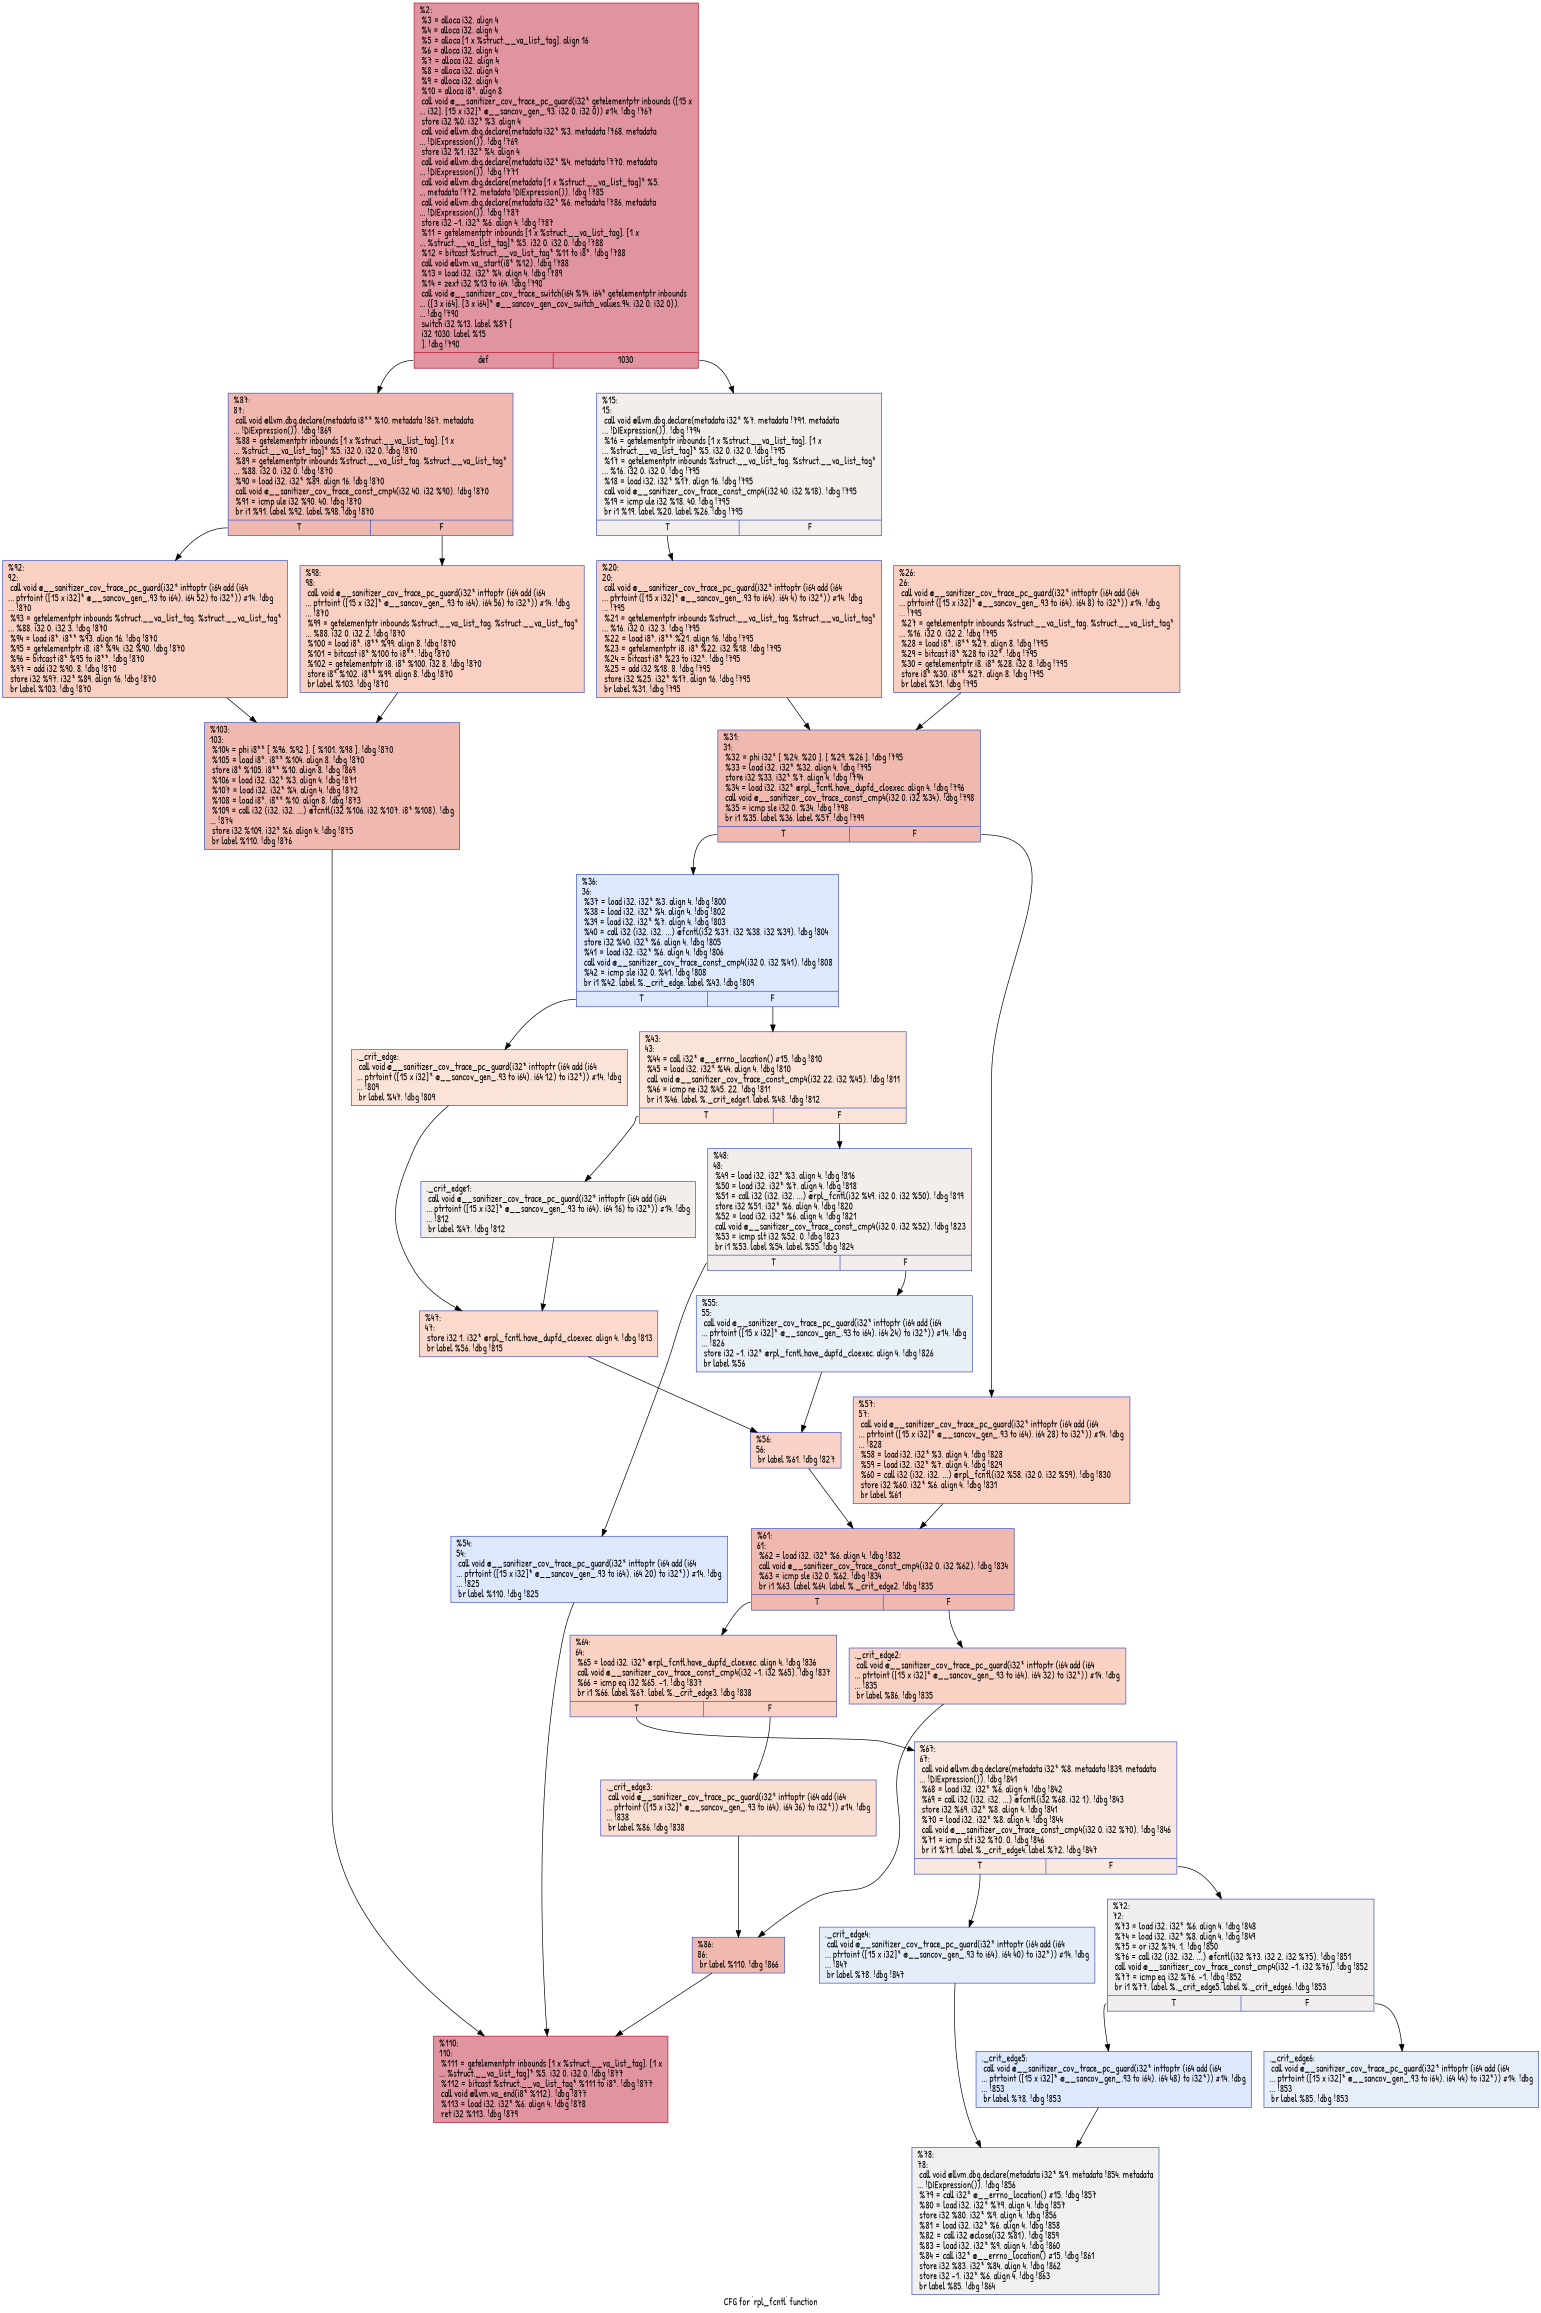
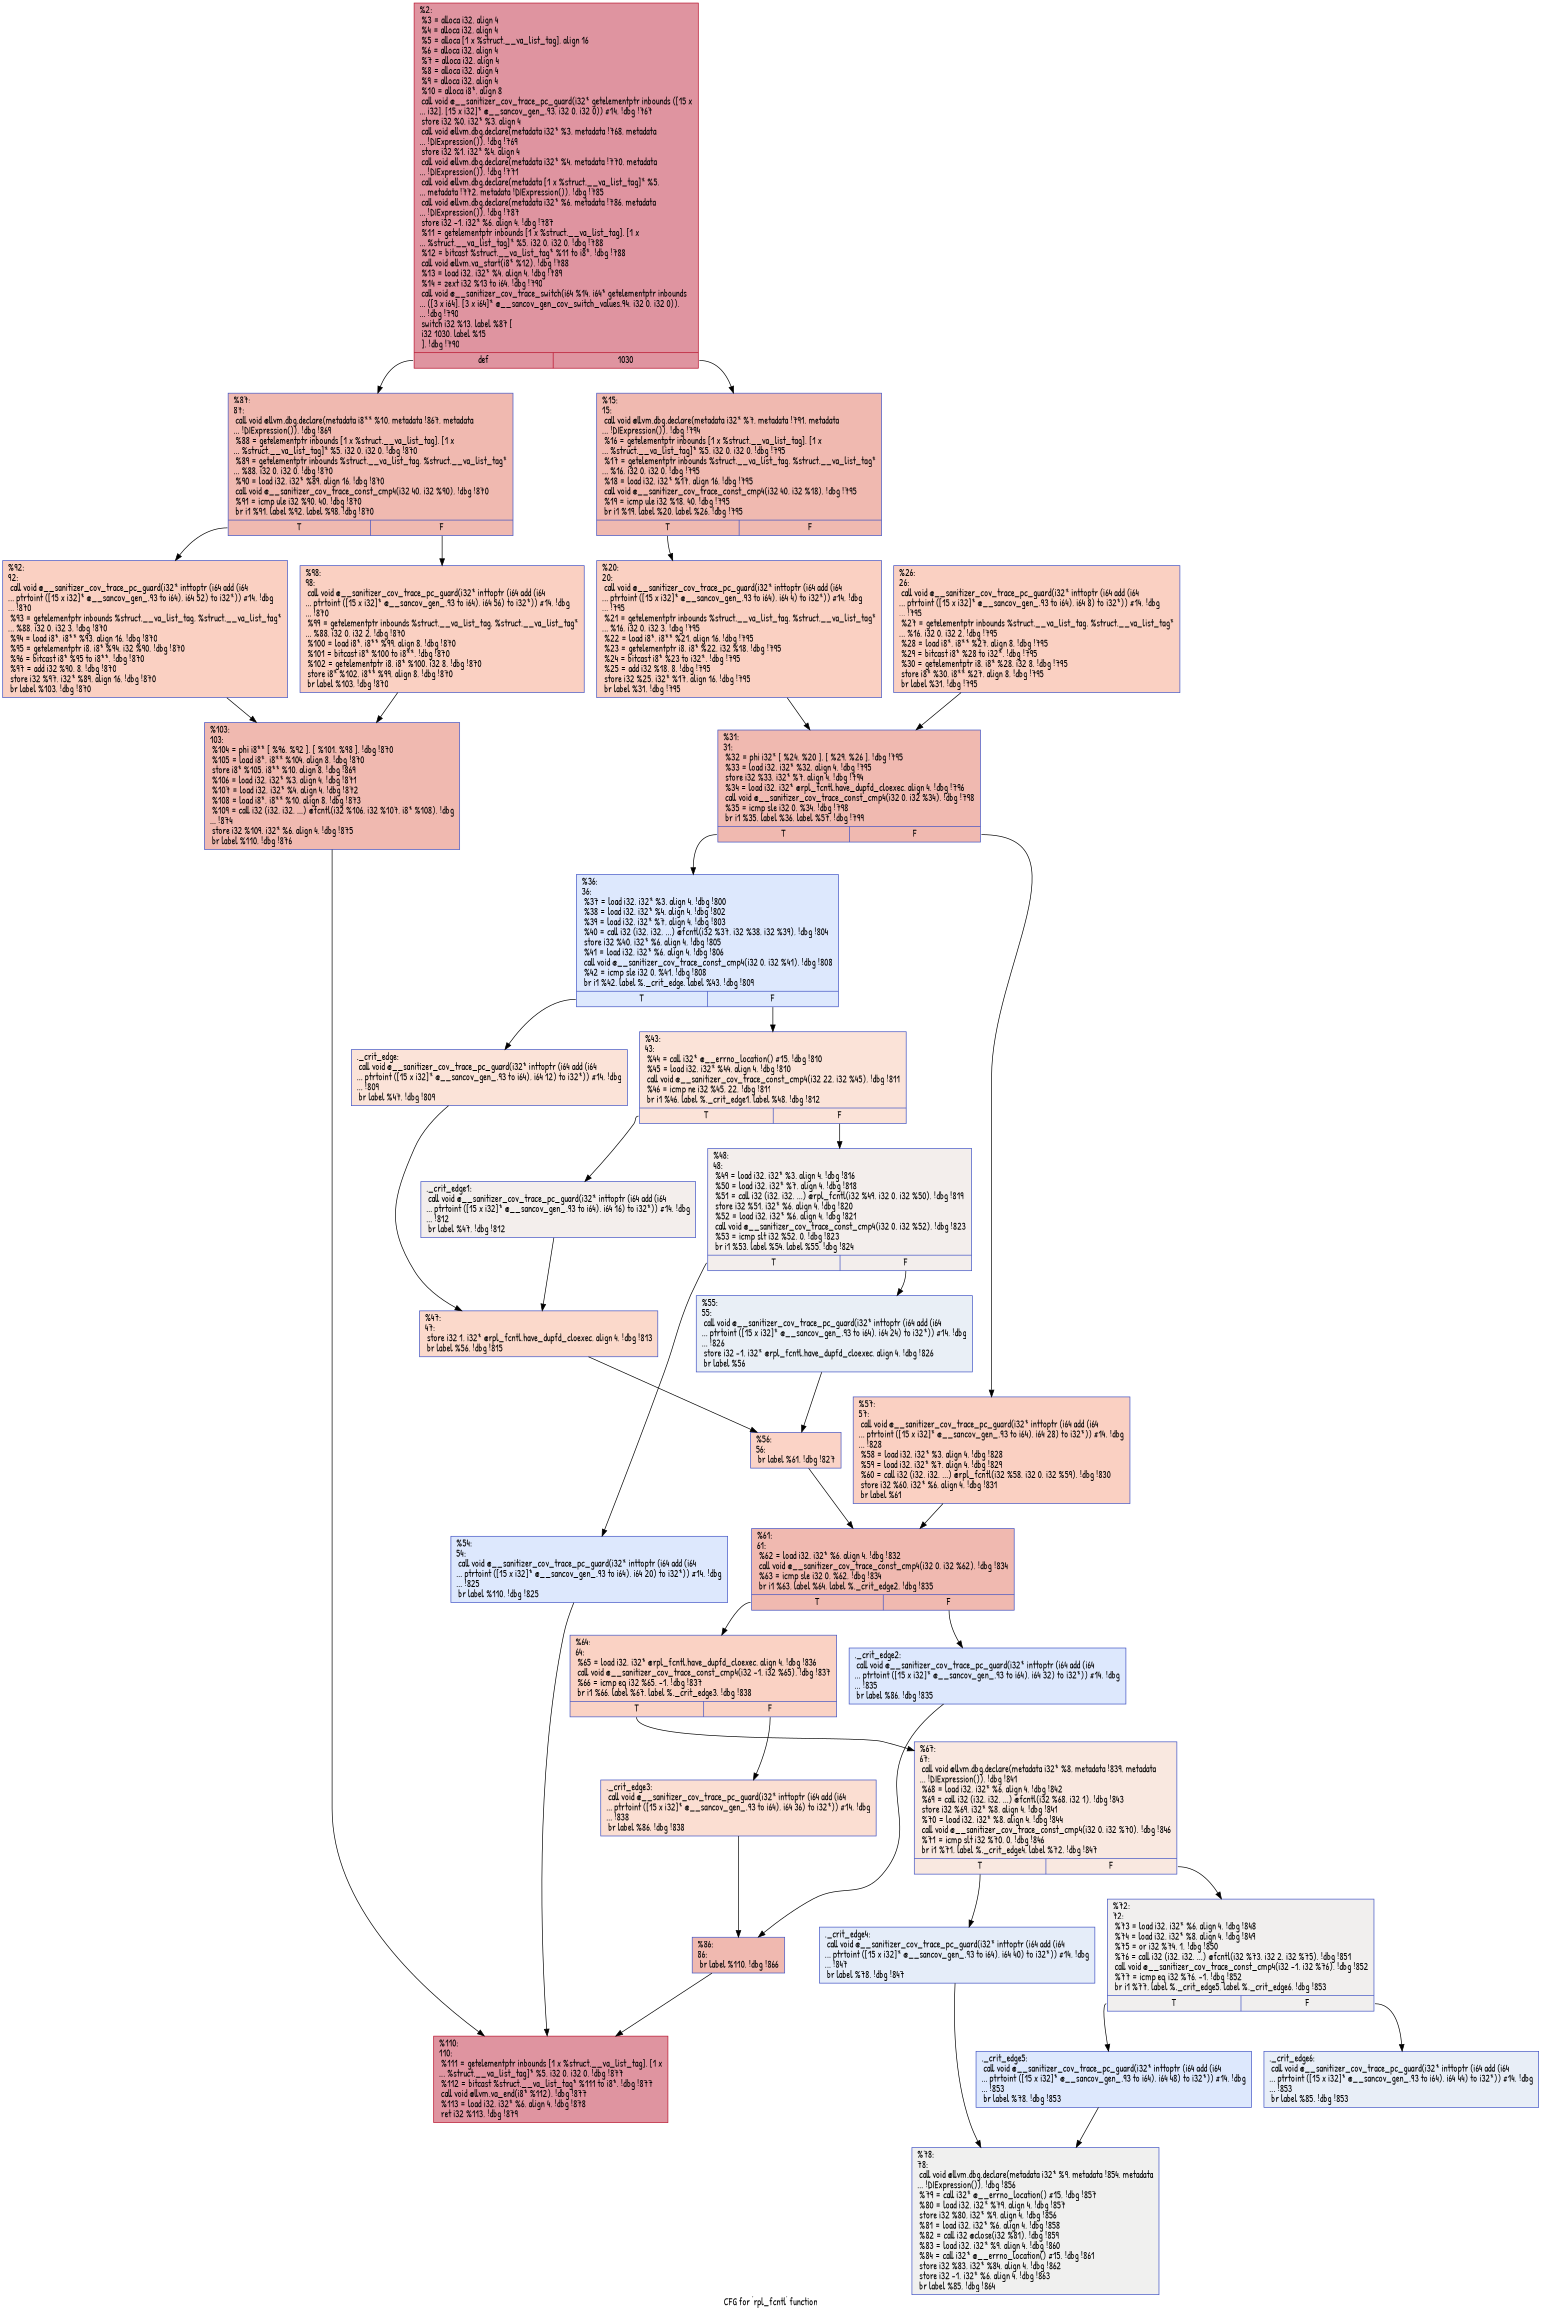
(739, 464) -> (739, 464)
(988, 1676) -> (988, 1676)
